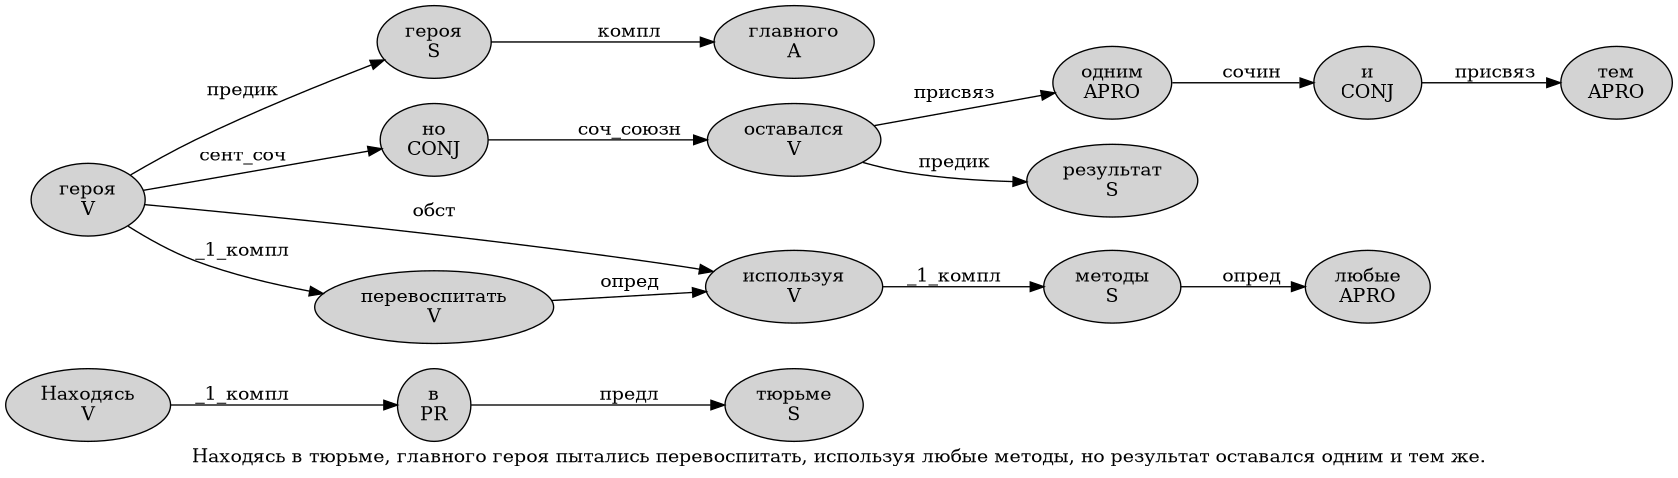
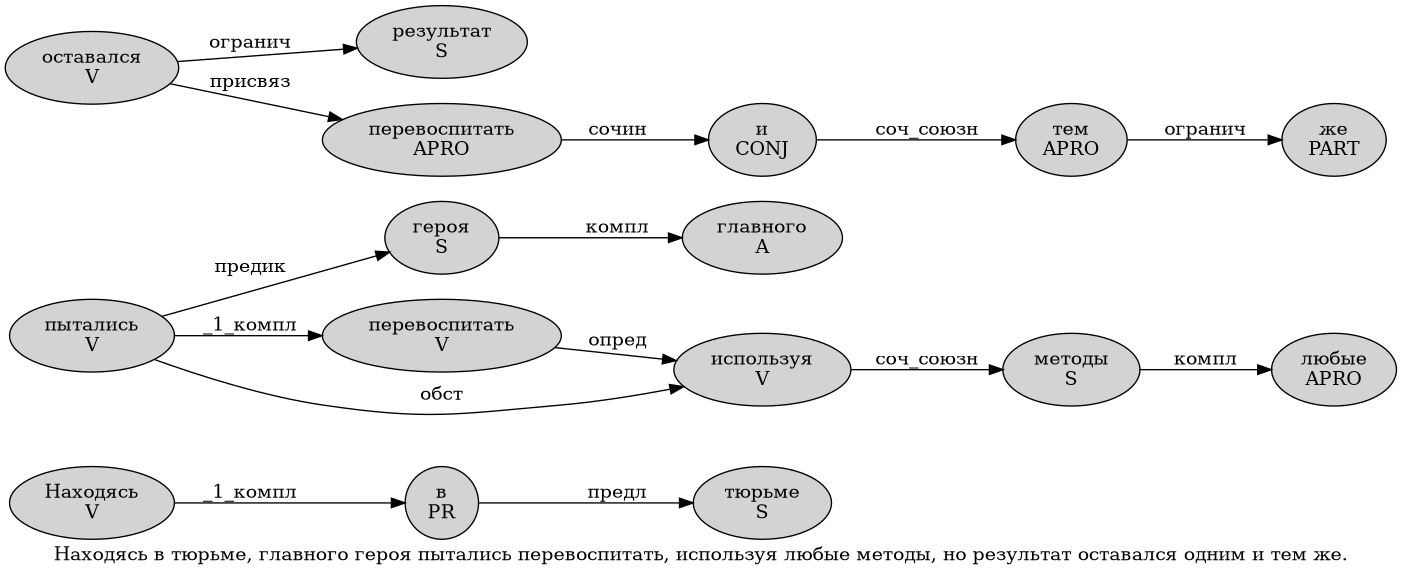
(1496, 73) -> (927, 130)
(1112, 83) -> (442, 140)
(434, 140) -> none
none -> (1334, 140)
(955, 162) -> (251, 43)
(88, 200) -> (92, 336)
(955, 277) -> (927, 359)
(1252, 277) -> (1206, 359)
